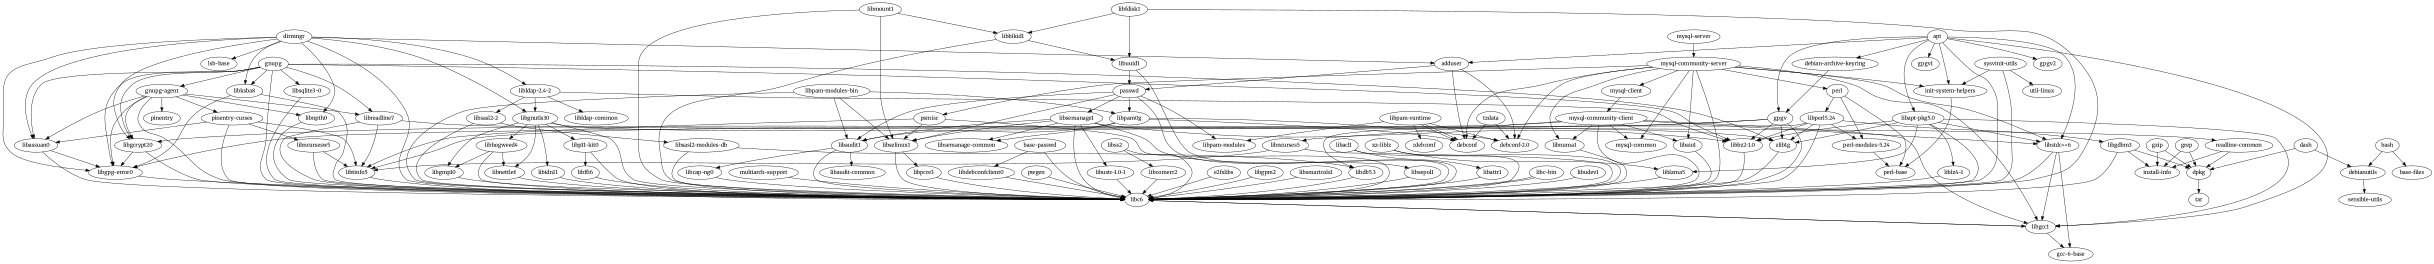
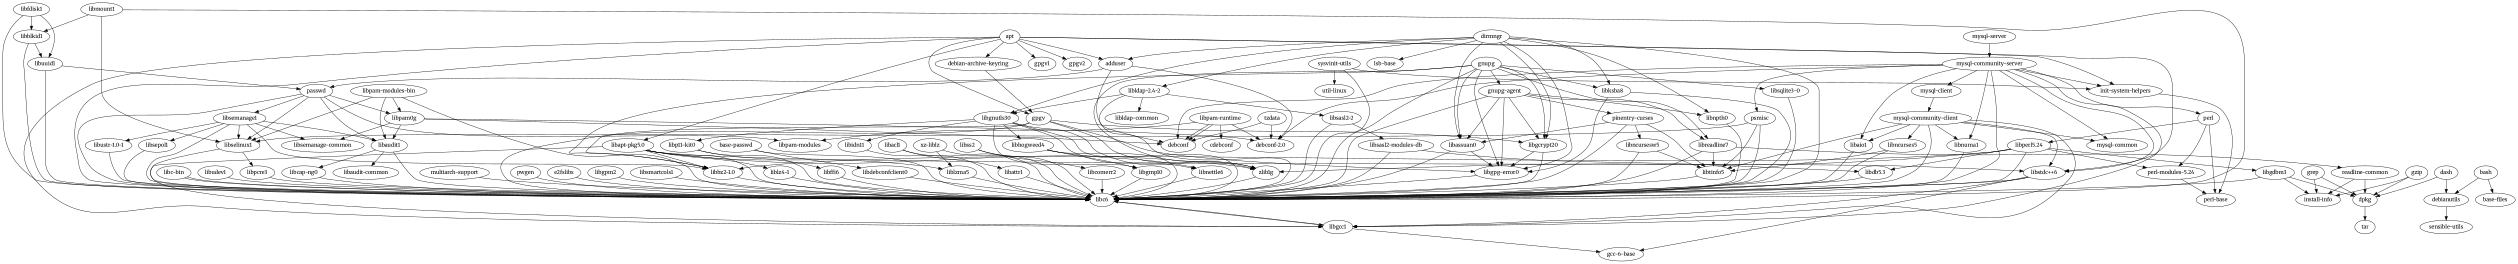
(1145, 100) -> (1291, 167)
(162, 118) -> none
